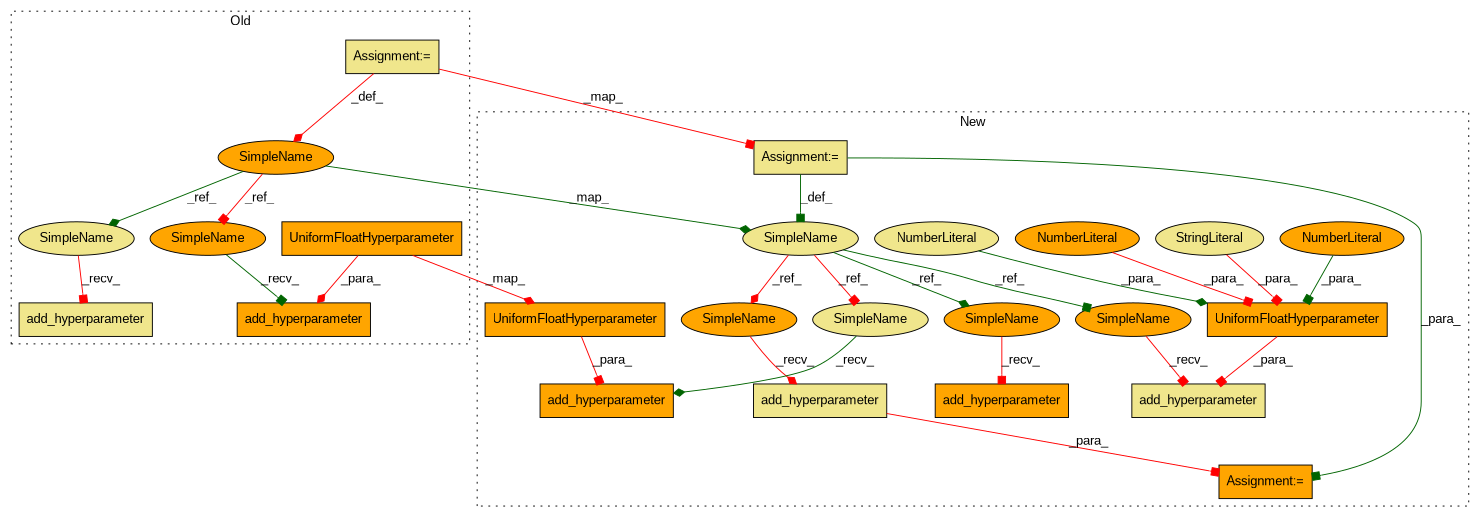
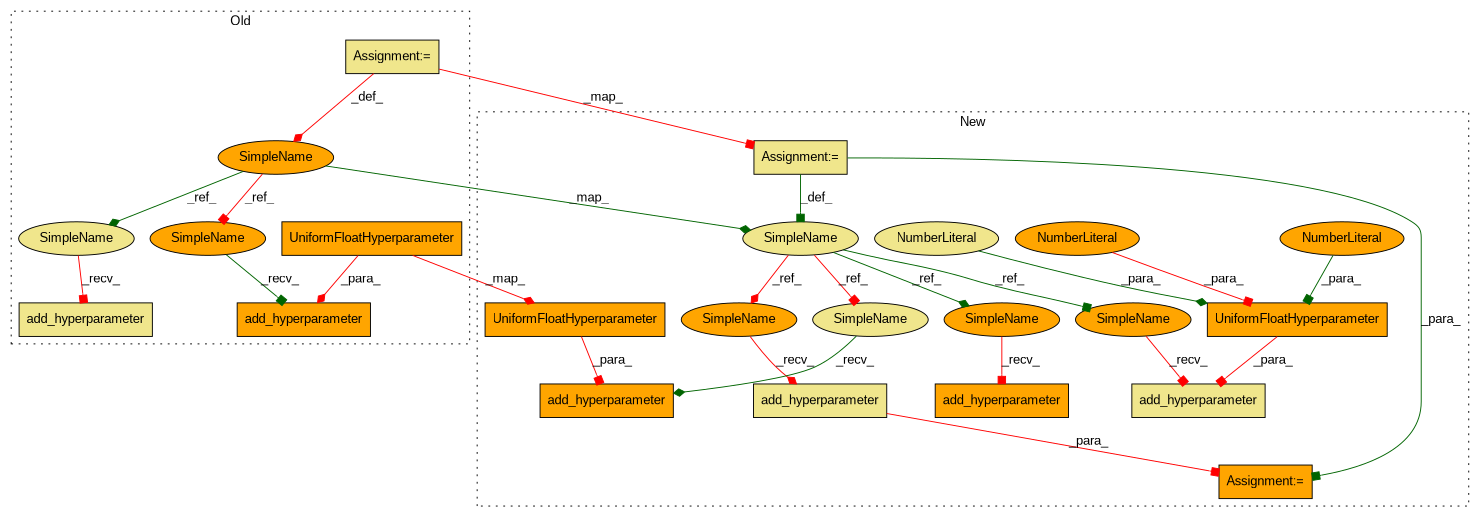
(1210, 239) -> none
